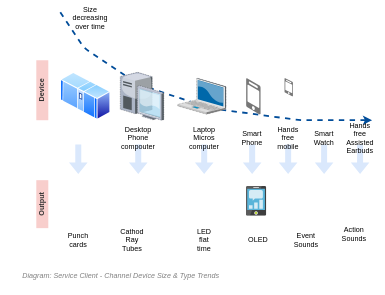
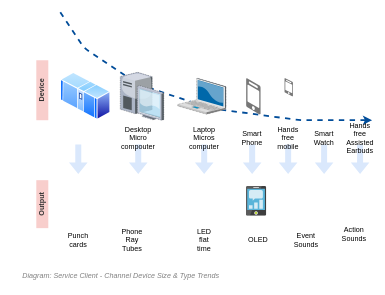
(90, 18) -> none
(138, 138) -> (138, 138)
(132, 240) -> (132, 240)
